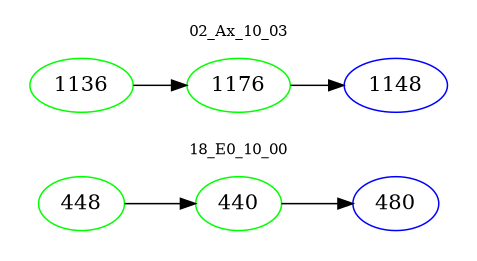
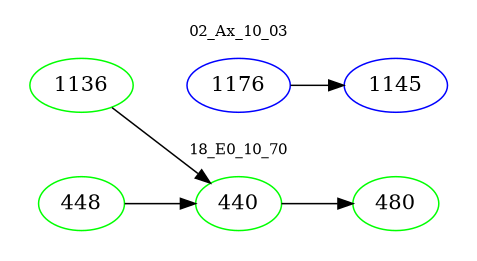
(152, 85) -> (161, 146)
(239, 85) -> (239, 85)
(396, 85) -> (396, 85)
(239, 150) -> (239, 150)
(396, 204) -> (396, 204)
